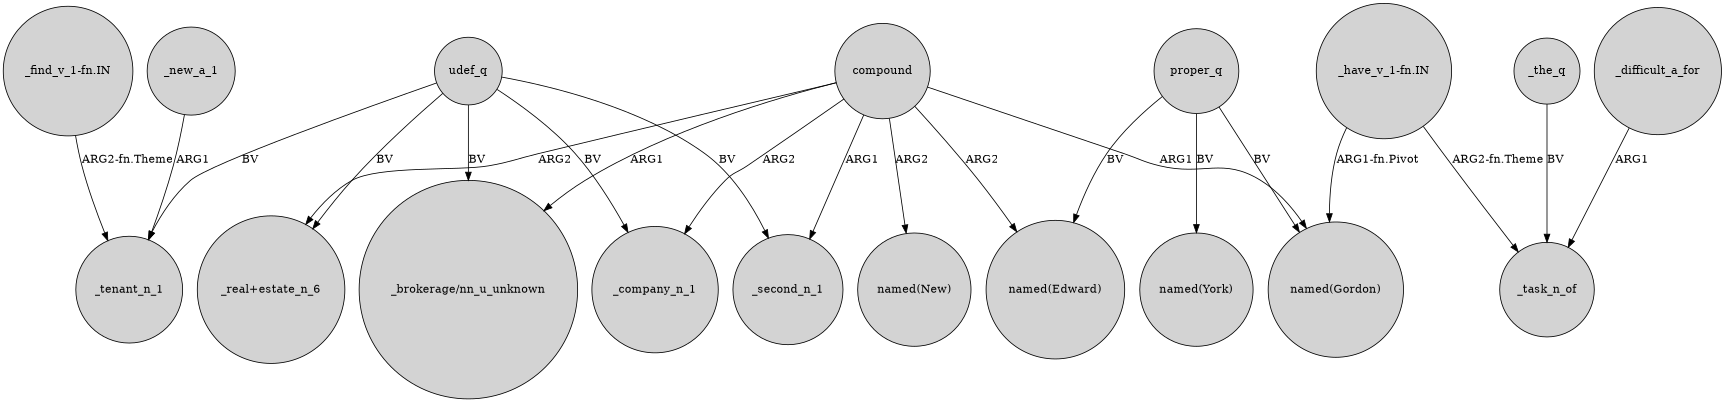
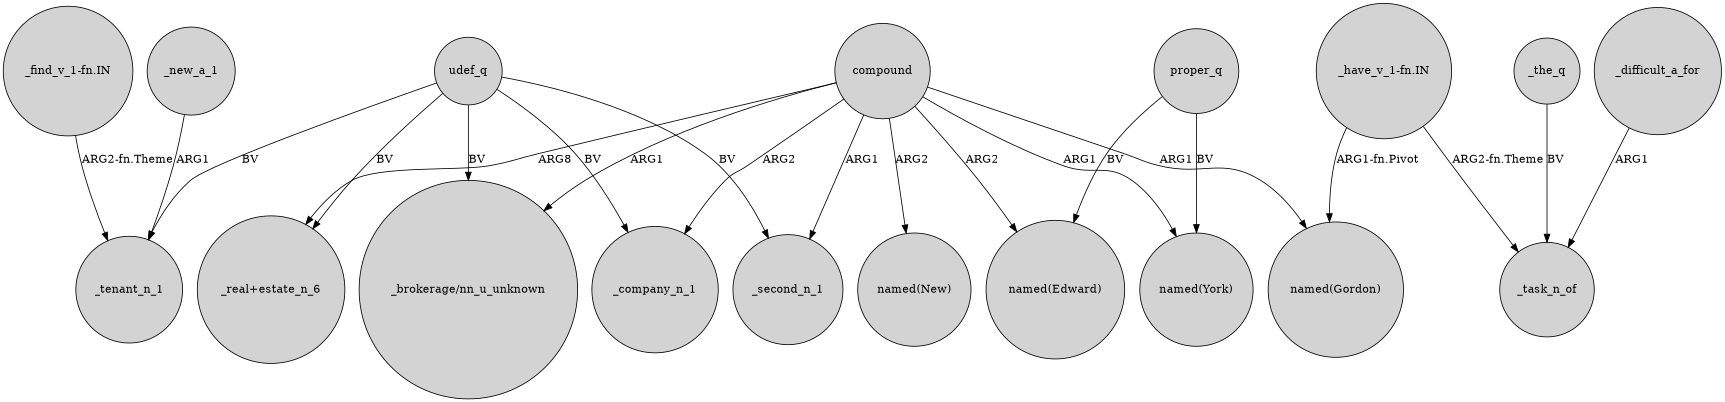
(555, 160) -> (555, 160)
none -> (1053, 162)
(1257, 166) -> none
